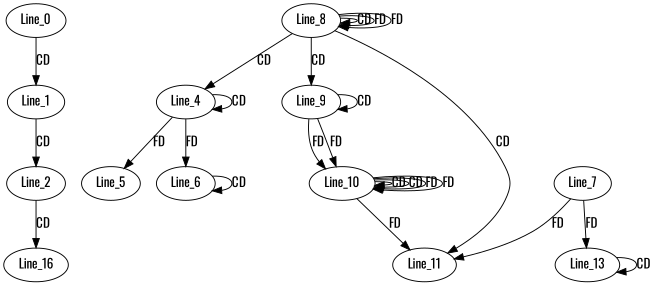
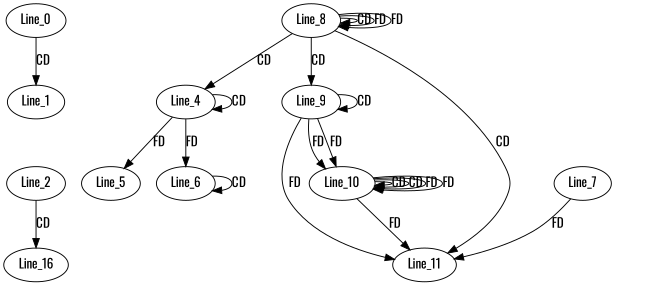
(36, 138) -> none
none -> (297, 211)
(587, 265) -> none
